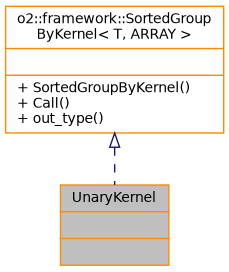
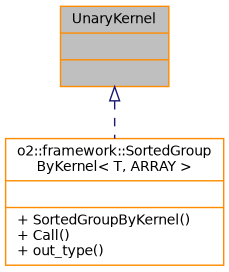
(115, 166) -> (115, 120)
